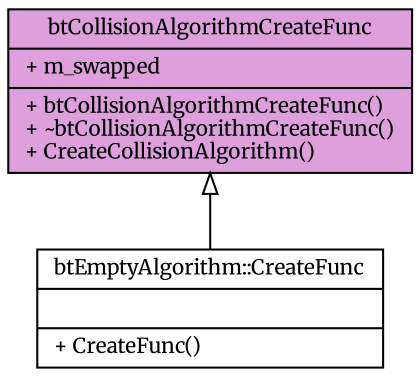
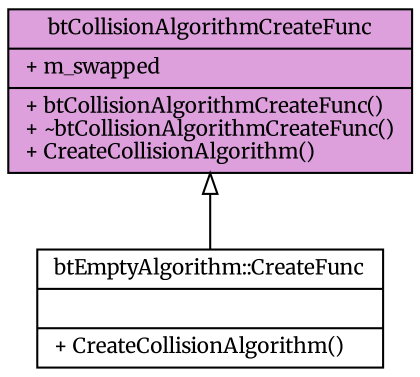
(128, 347) -> (200, 347)
